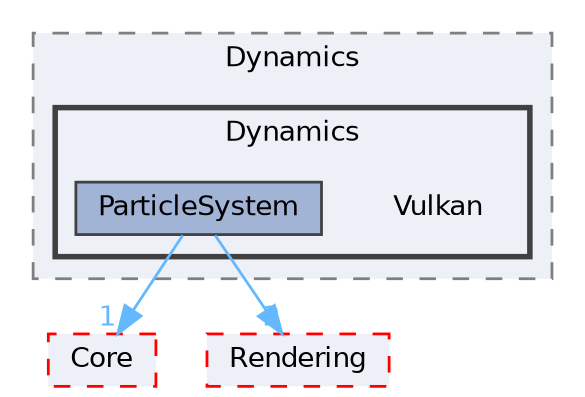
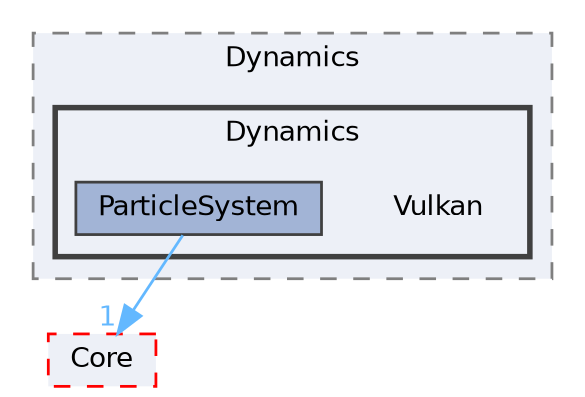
(298, 360) -> none
